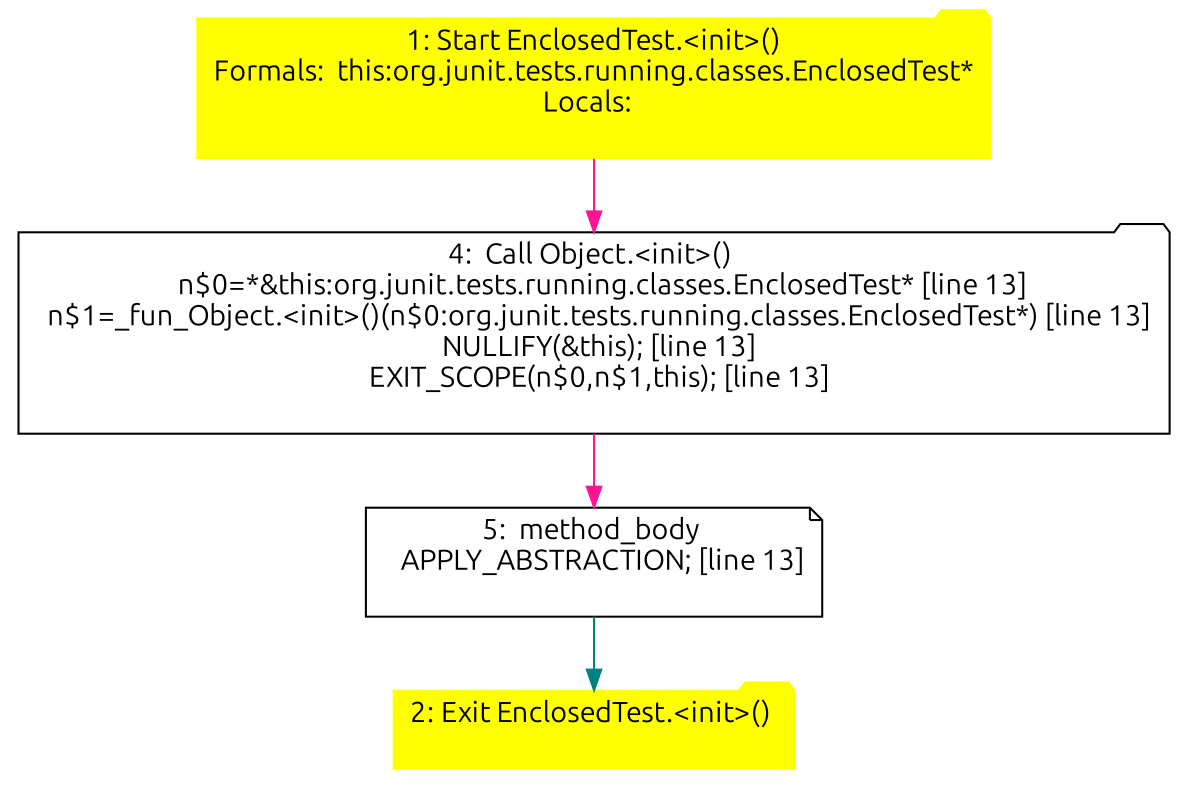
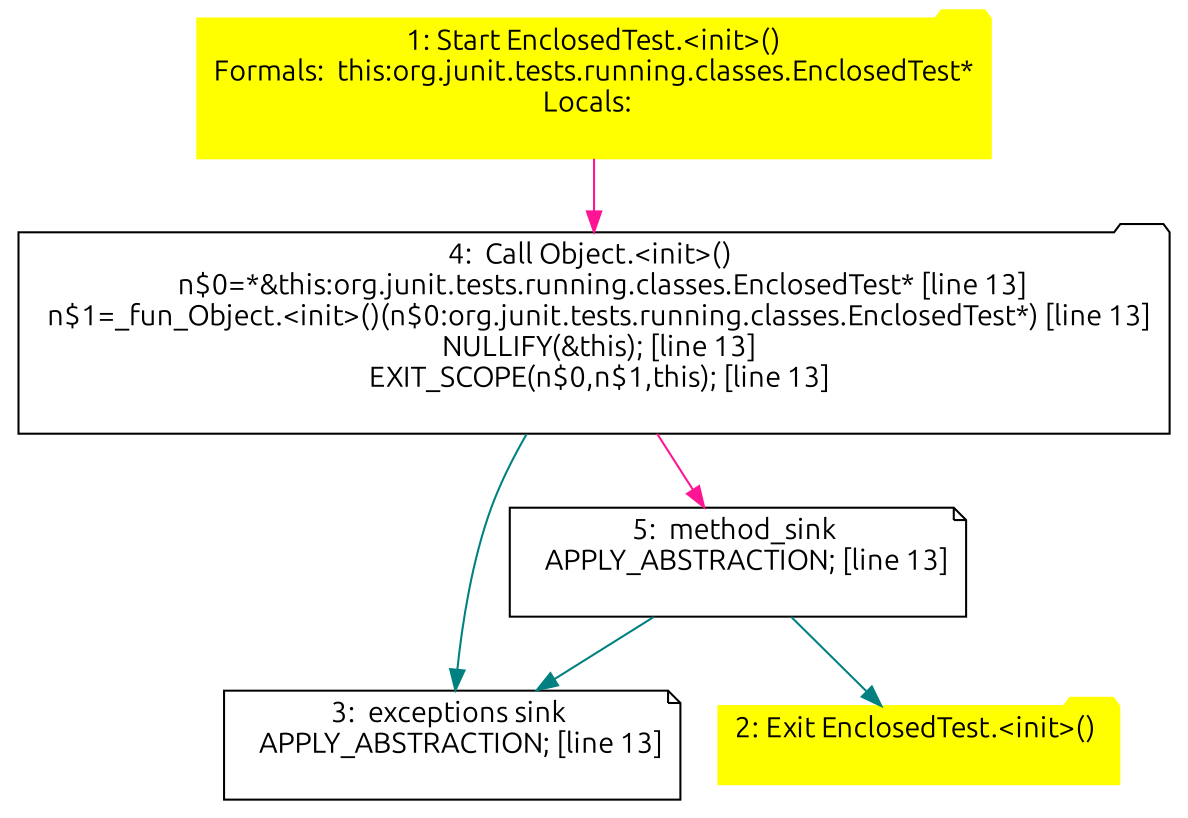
(594, 562) -> (738, 562)
none -> (452, 745)
